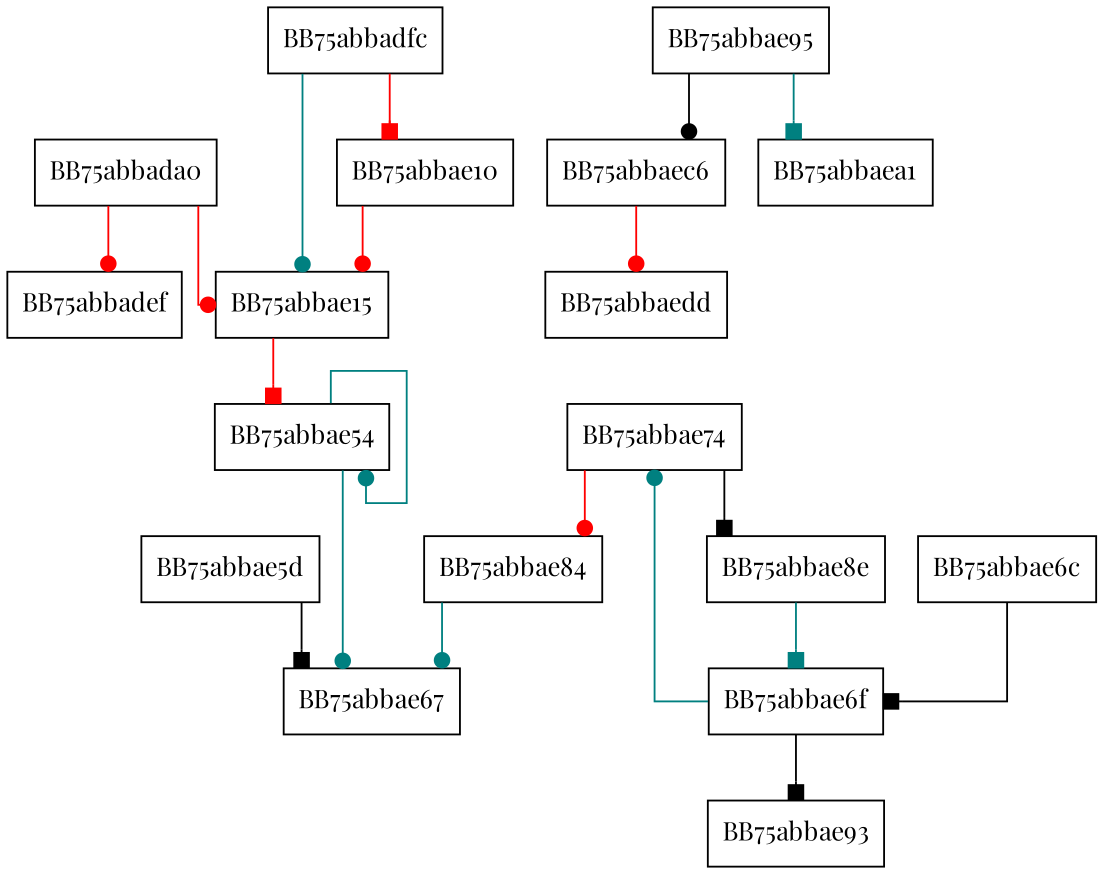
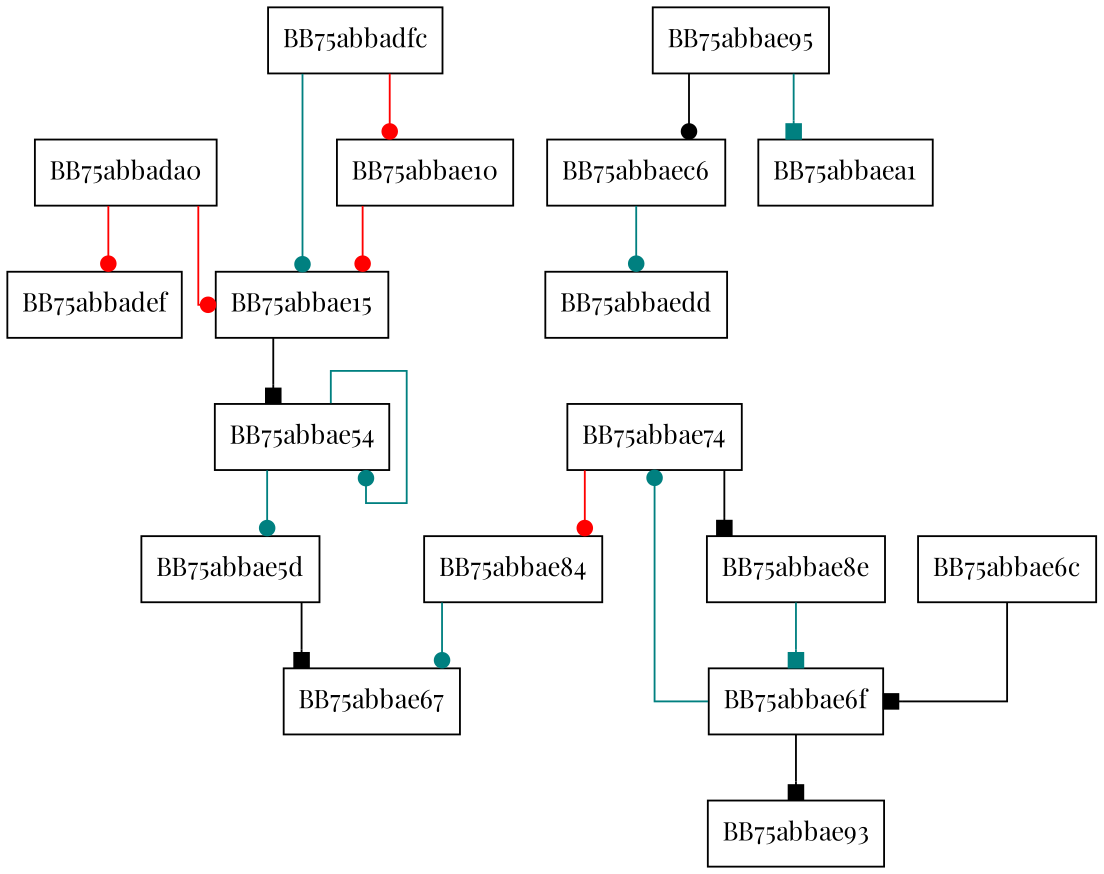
(390, 99) -> (390, 99)
(636, 231) -> (636, 231)
(273, 361) -> (273, 361)
(343, 562) -> (267, 496)
